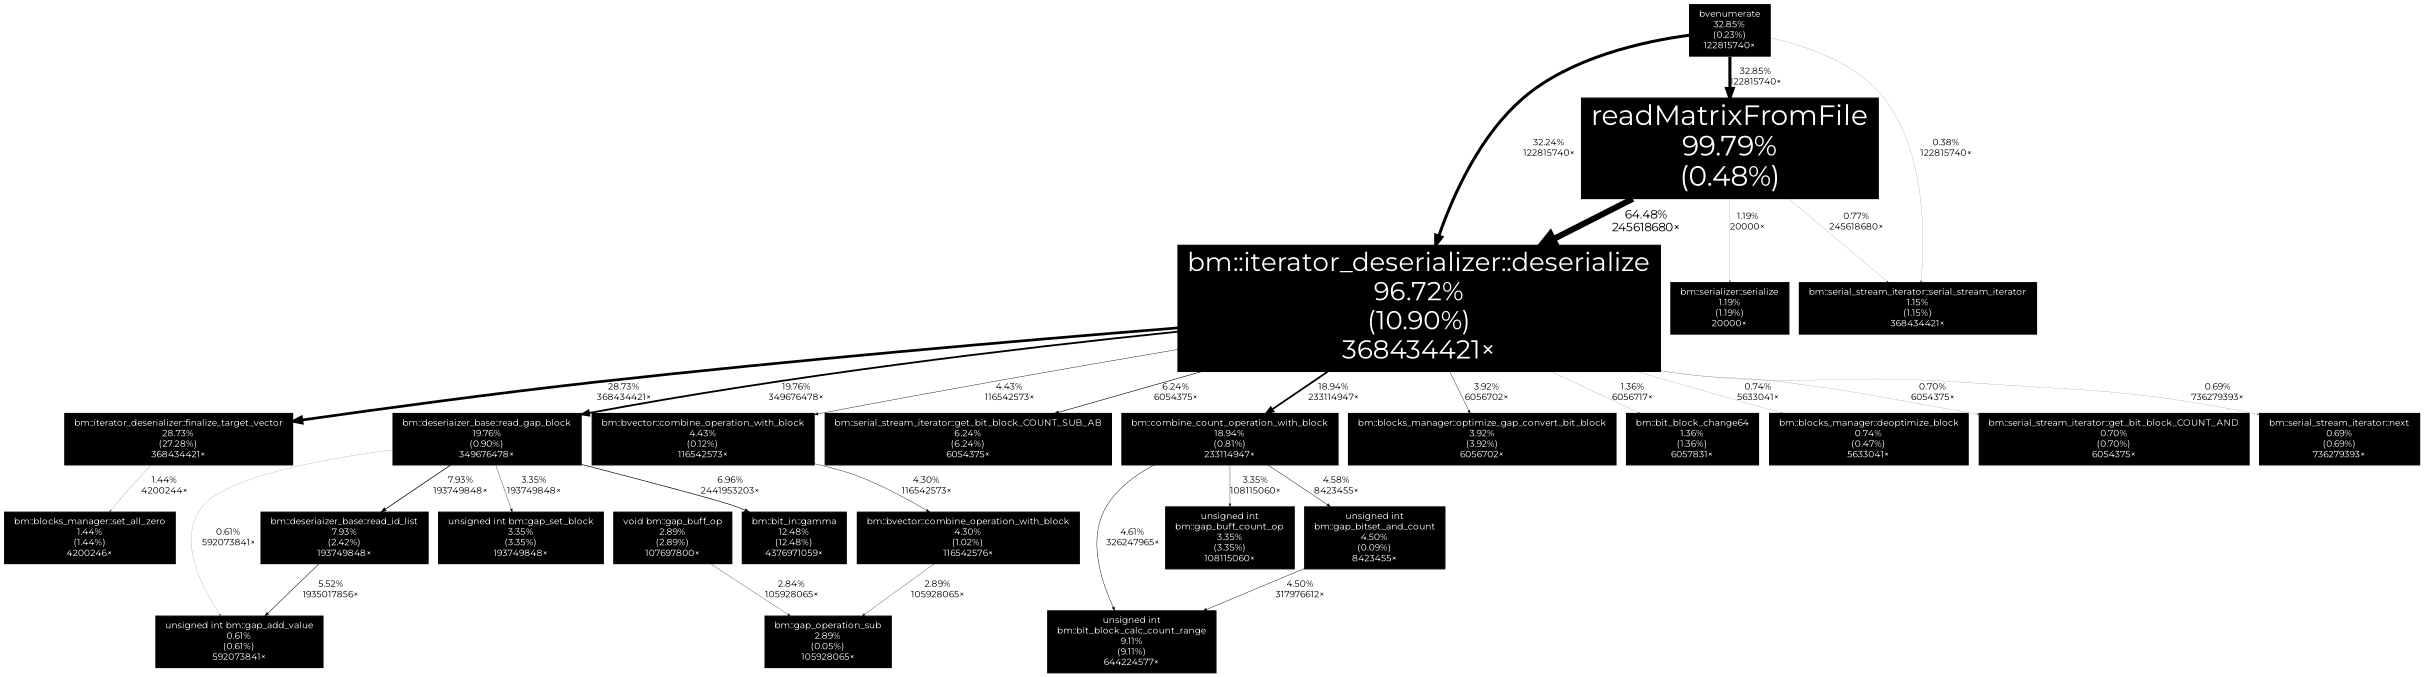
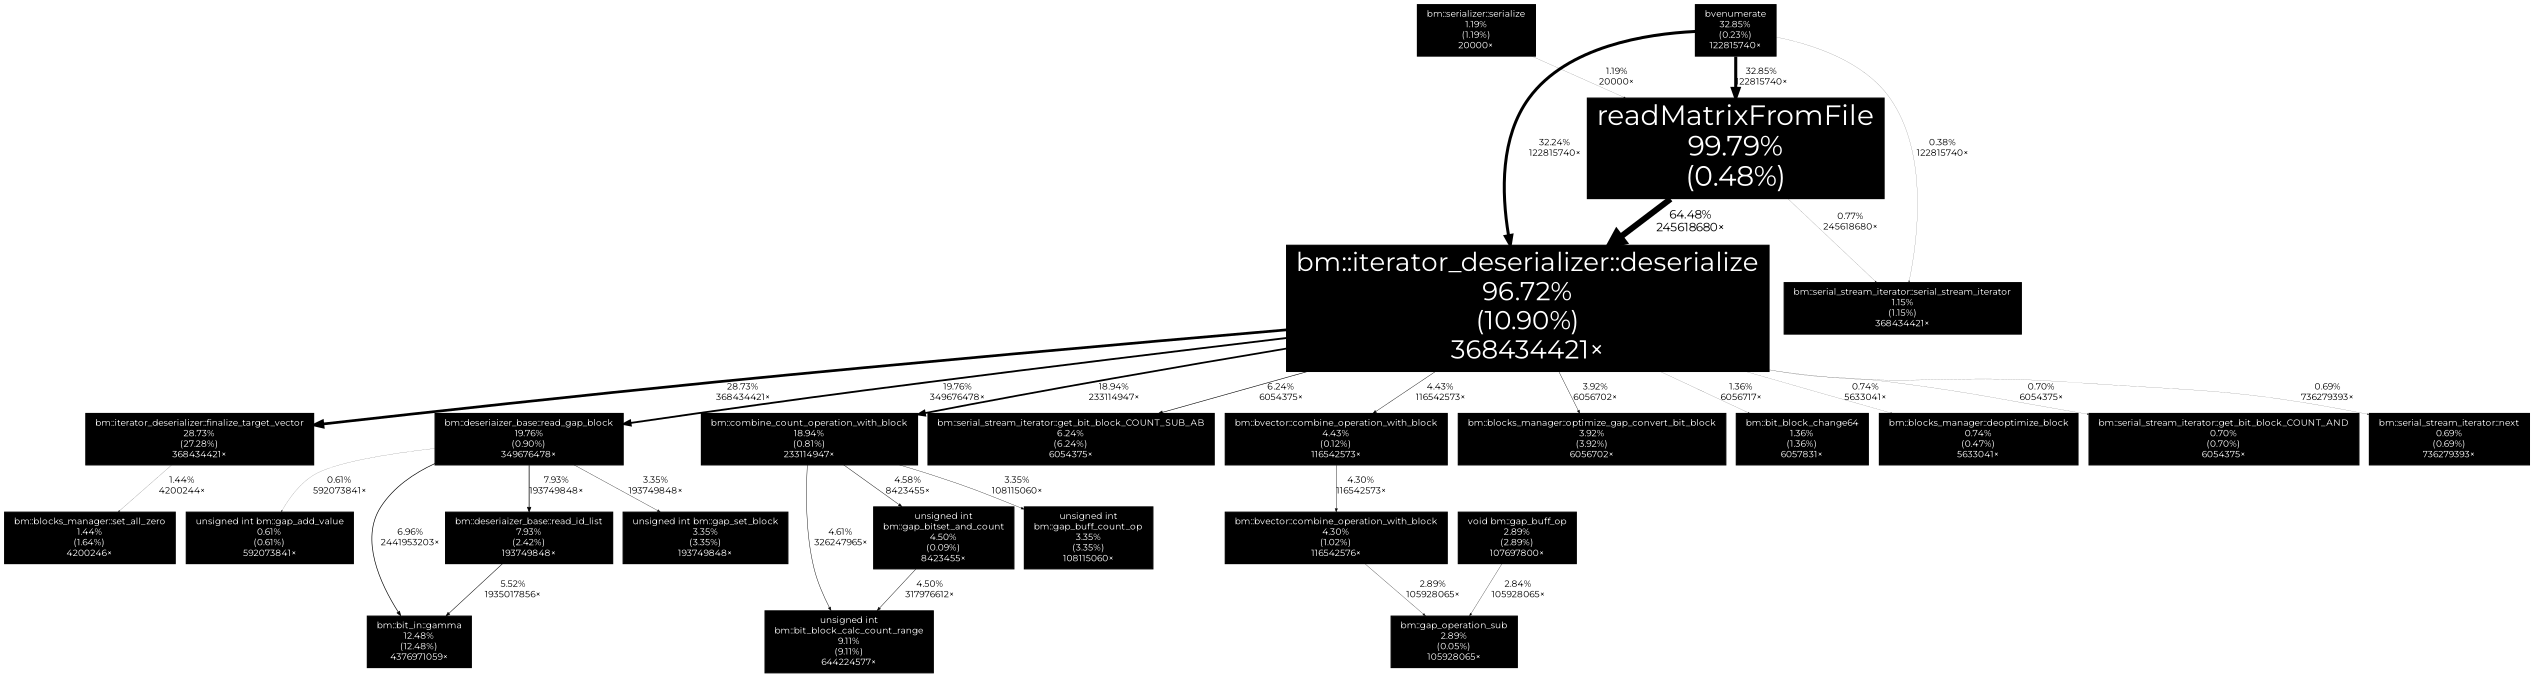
(1730, 240) -> (1578, 77)
(90, 538) -> (90, 538)
(294, 588) -> (476, 588)
